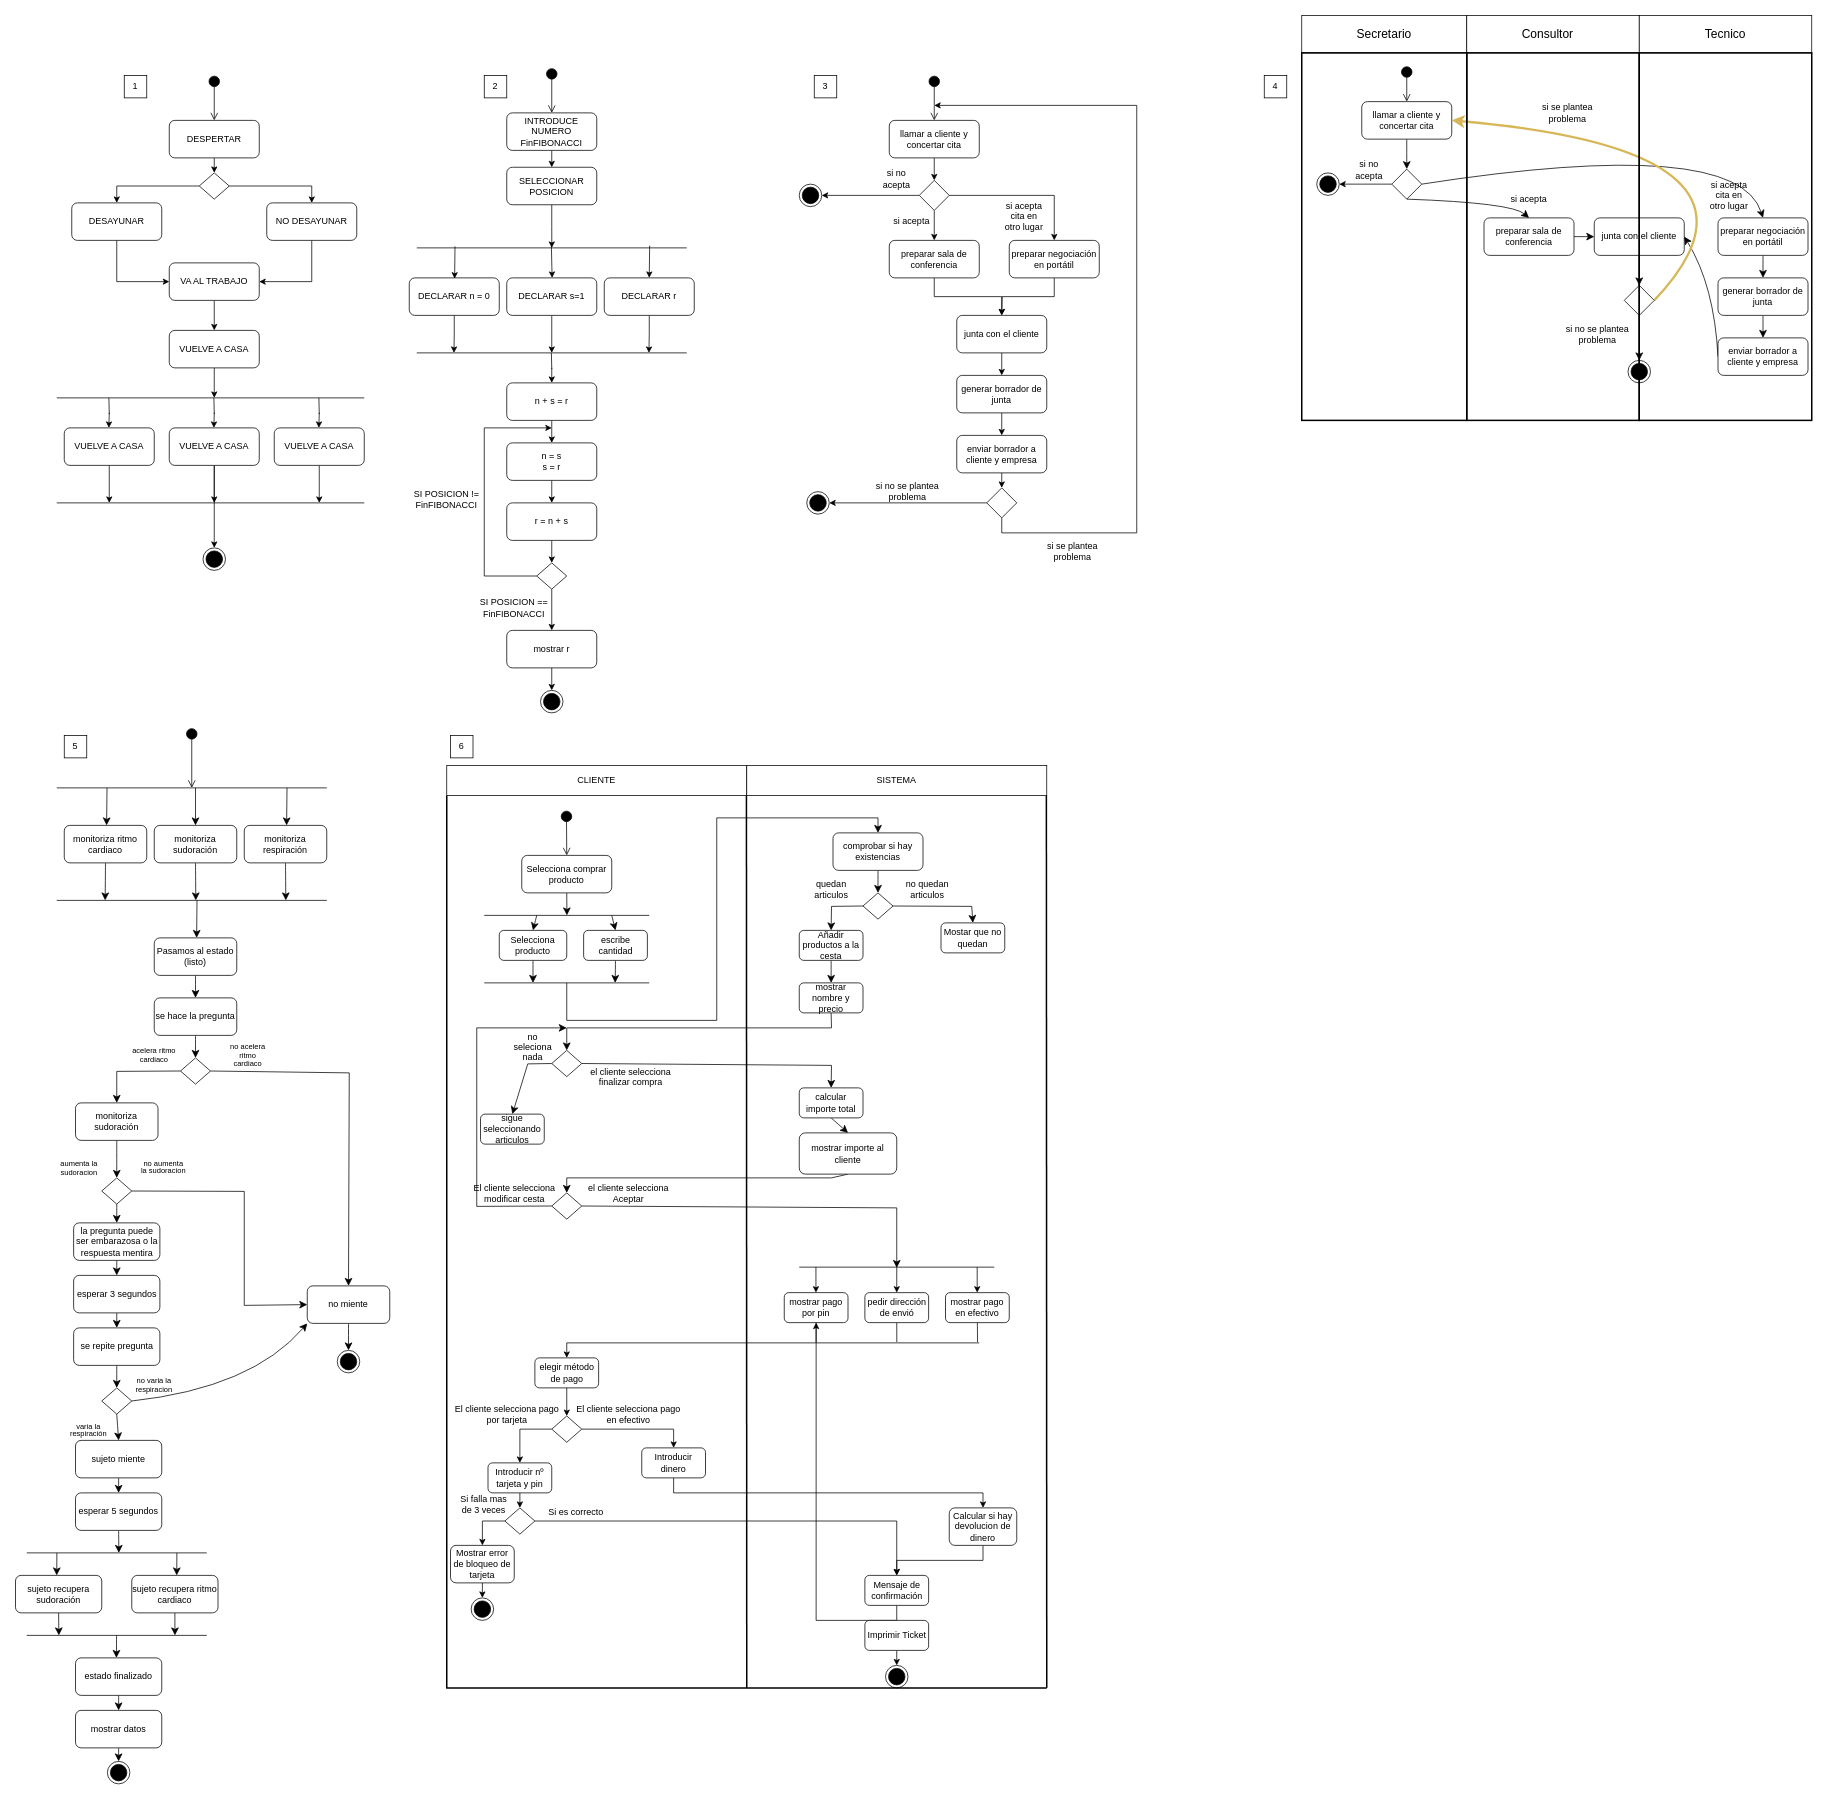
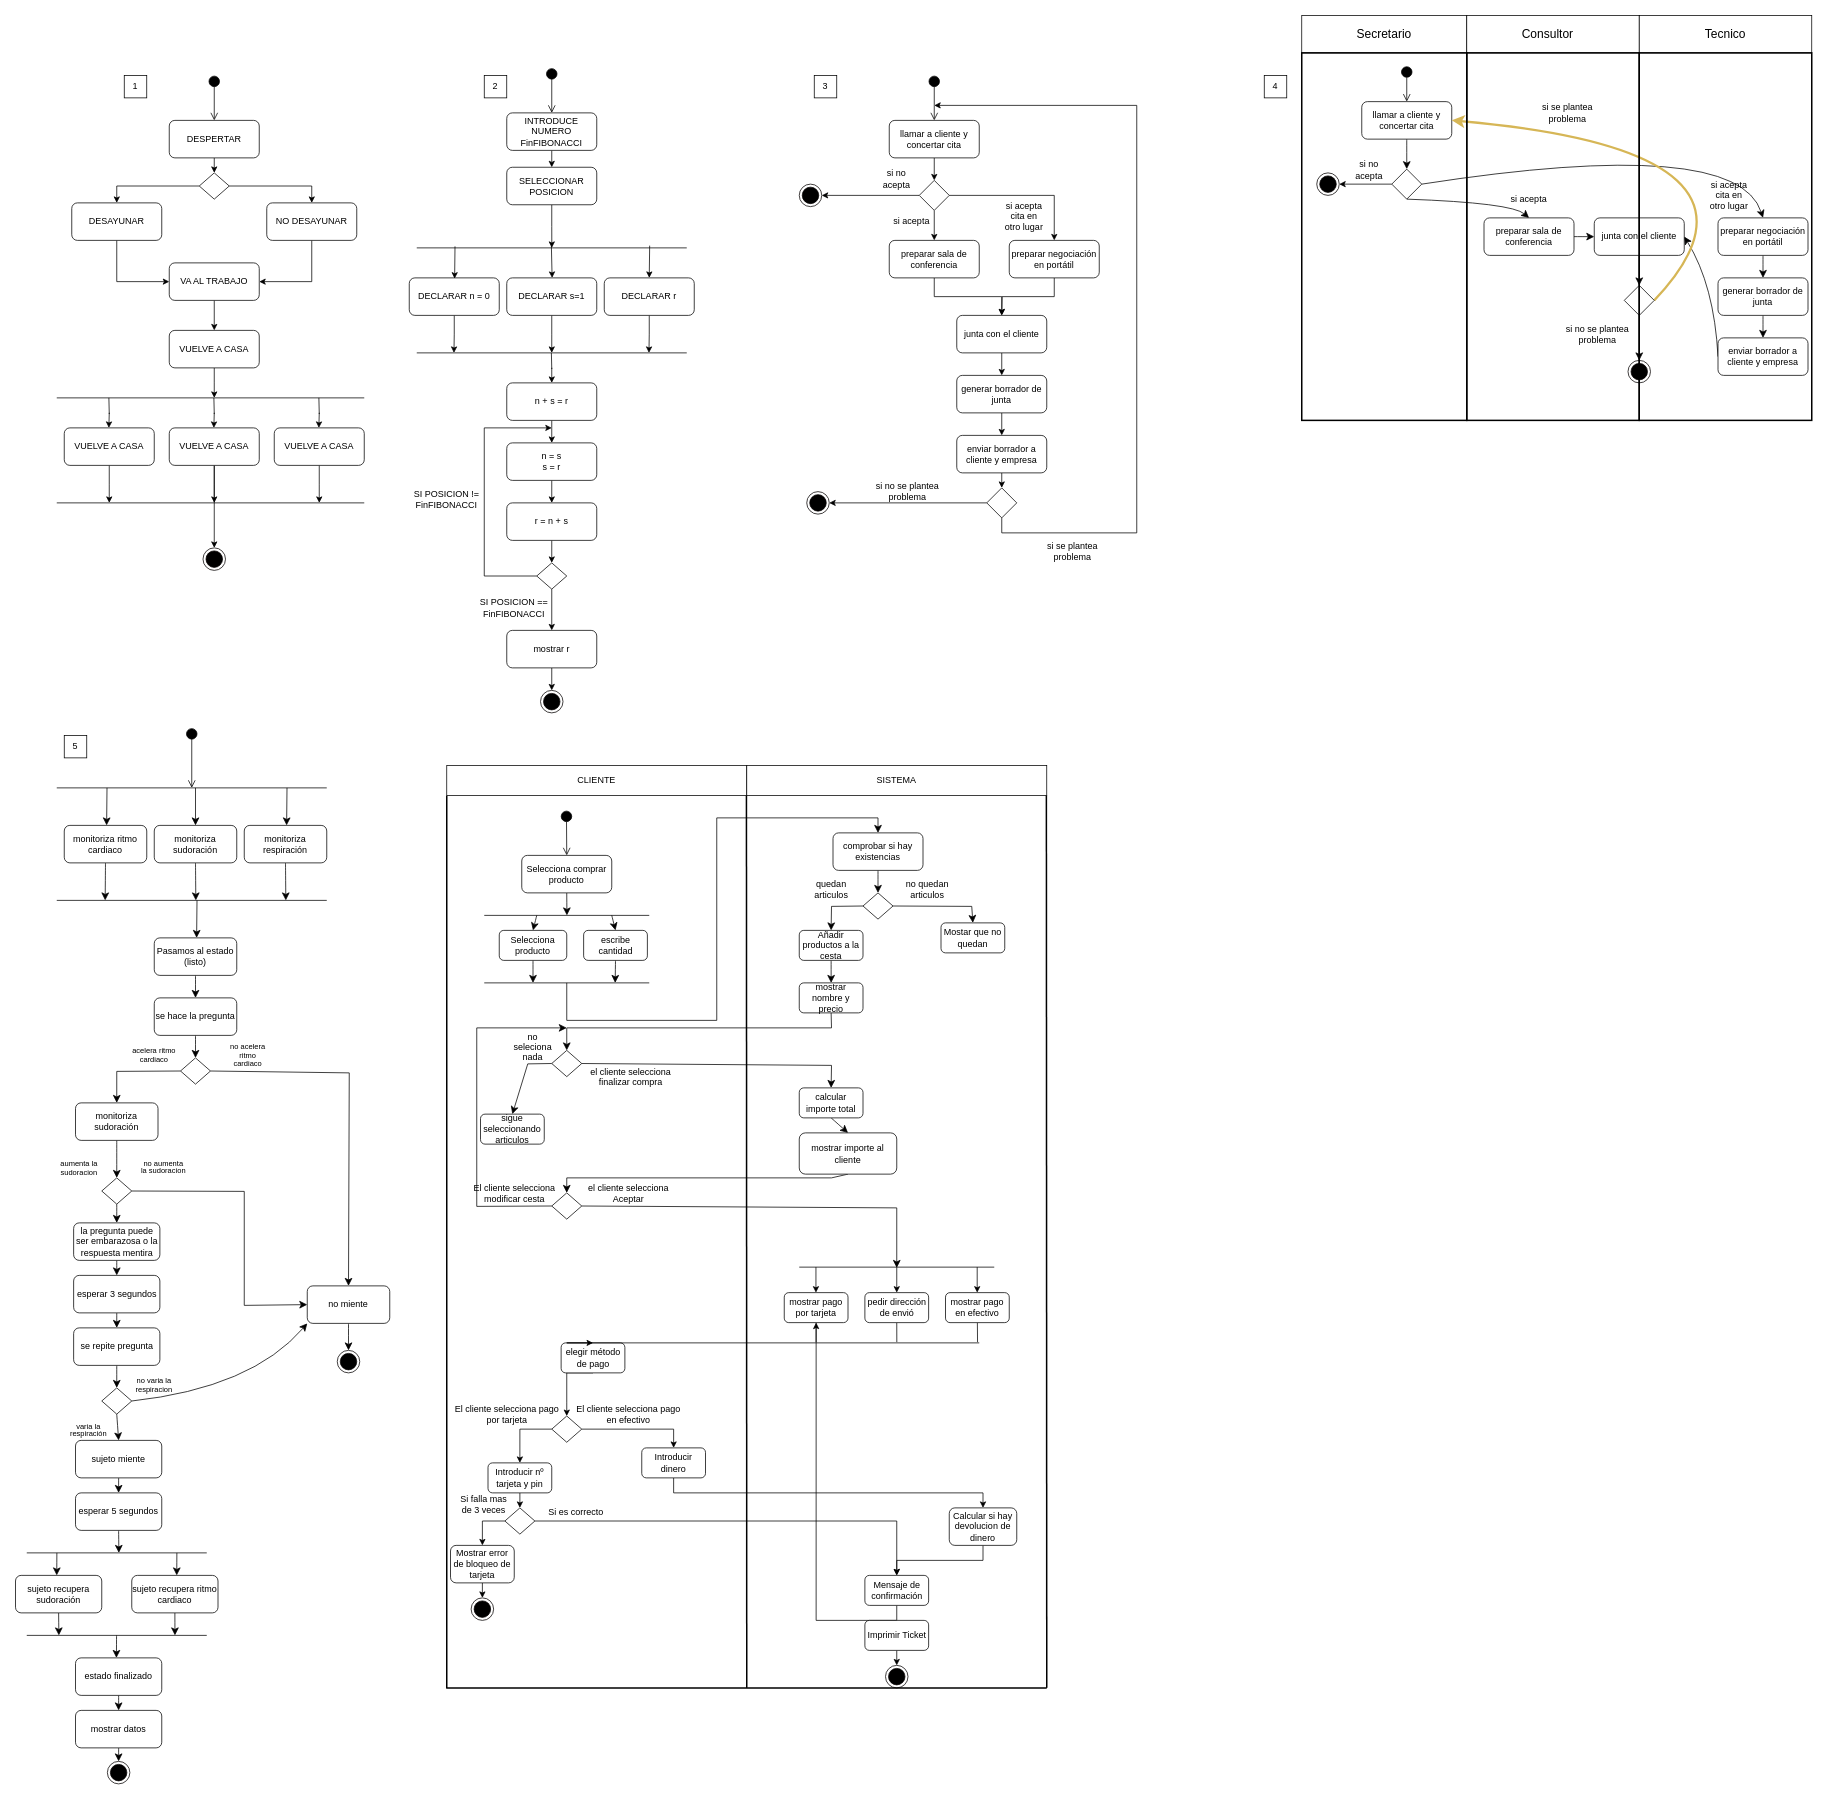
(462, 747) -> none
(816, 1308) -> (816, 1308)
(567, 1373) -> (593, 1358)
